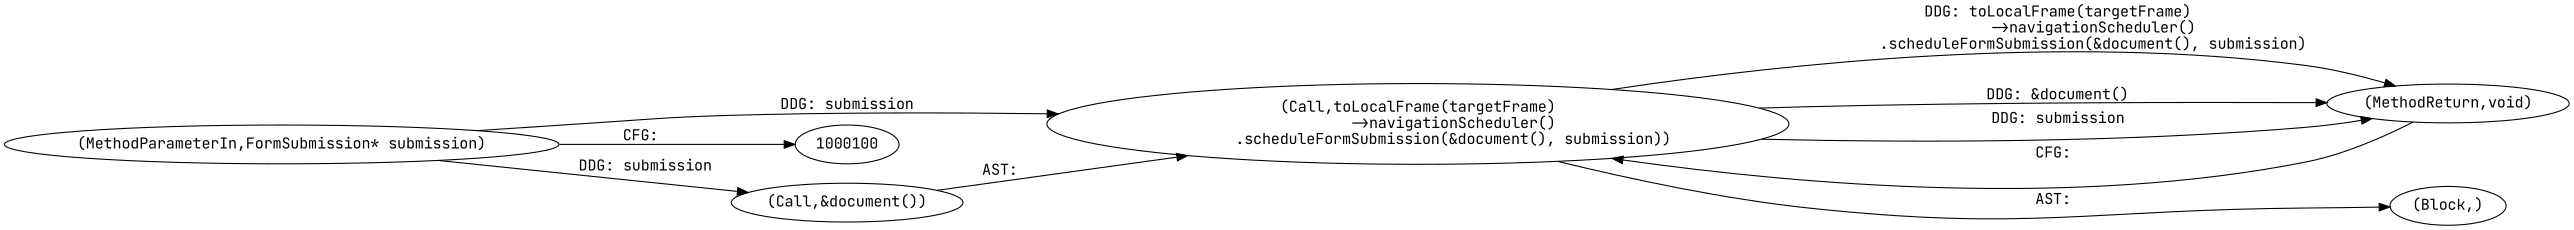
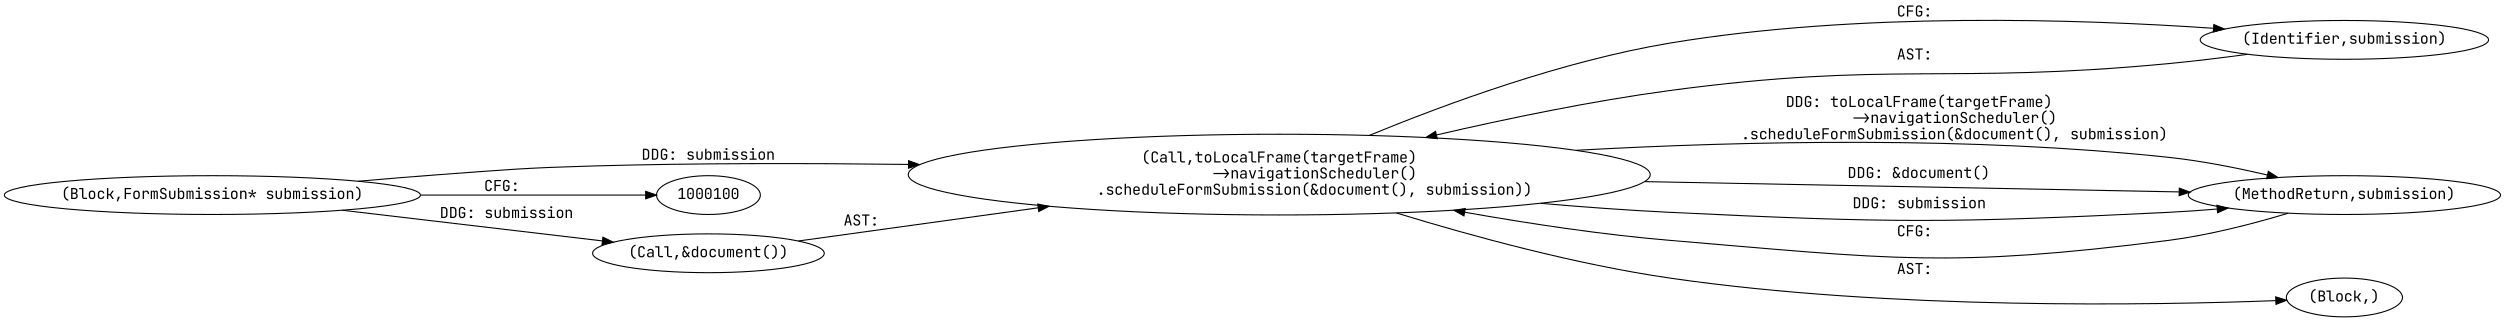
none -> (2344, 40)
(2448, 103) -> (2344, 195)
(282, 144) -> (212, 195)
